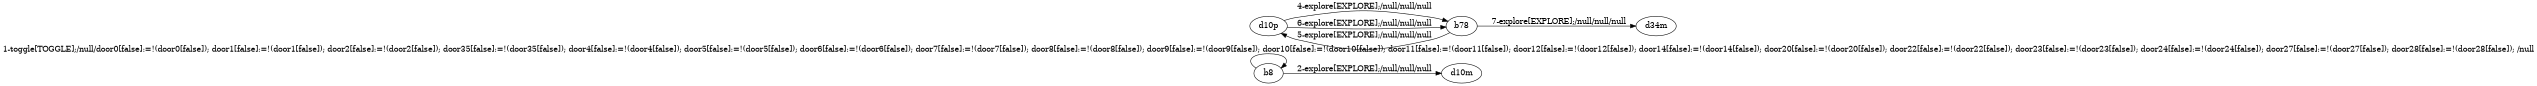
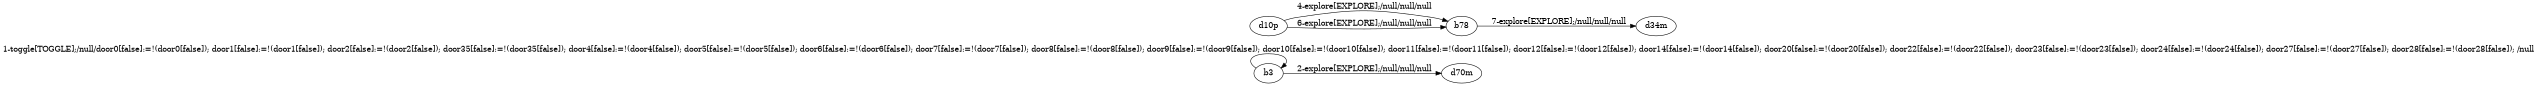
(1368, 49) -> none
(1269, 73) -> (1269, 73)
(1462, 73) -> (1462, 73)
